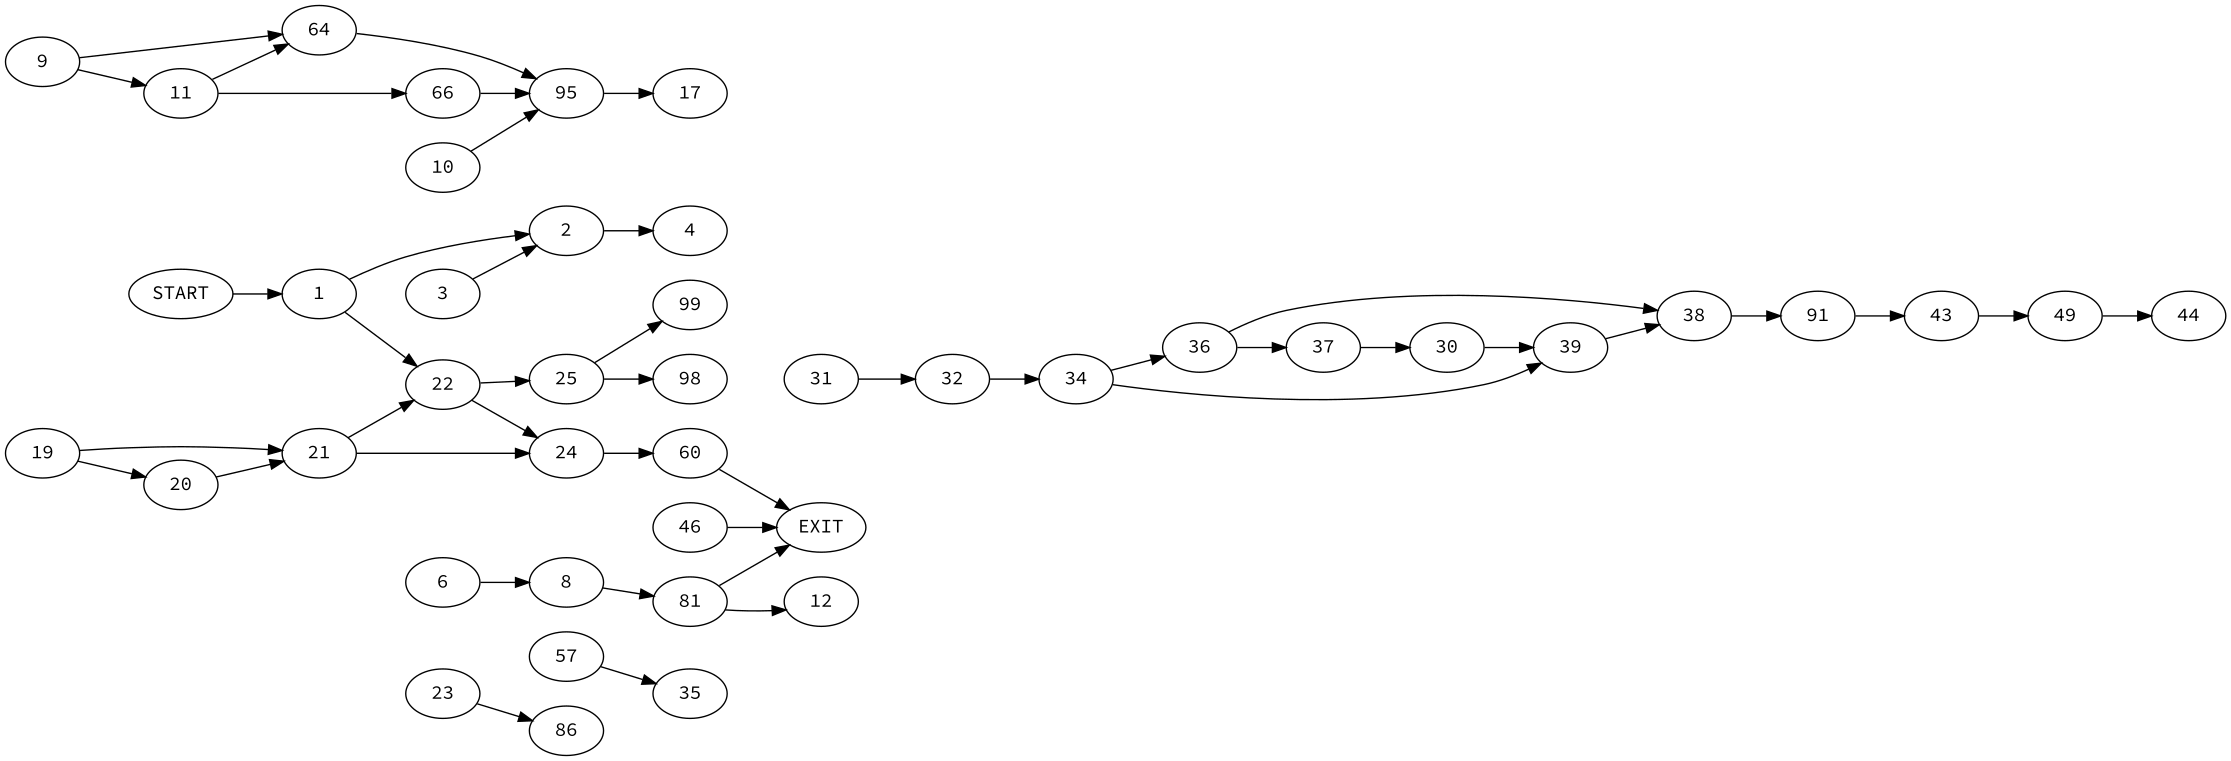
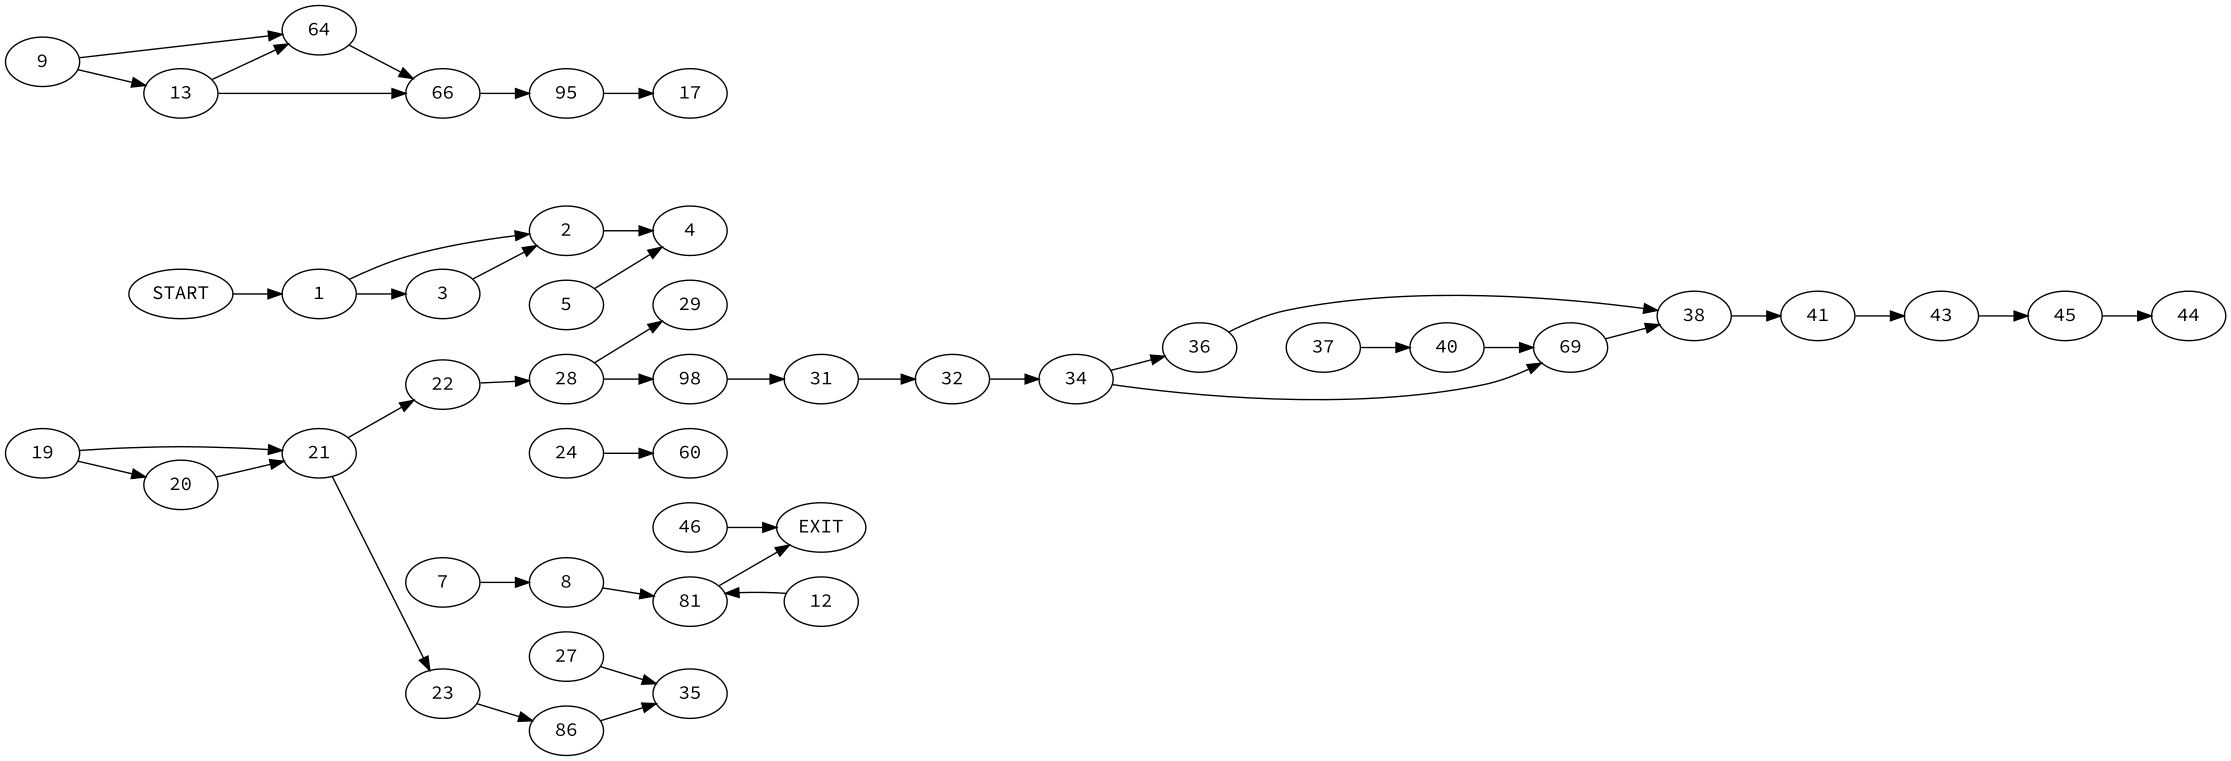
(442, 47) -> (375, 59)
(181, 93) -> (181, 93)
(443, 168) -> none
none -> (566, 305)
(690, 305) -> (690, 305)
(1818, 316) -> (1818, 316)
(2065, 316) -> (2065, 316)
(375, 335) -> (374, 294)
(1255, 348) -> none
(1447, 348) -> (1447, 348)
(1571, 348) -> (1571, 348)
(566, 379) -> (566, 379)
none -> (749, 379)
(498, 415) -> none
(436, 453) -> (378, 567)
(748, 486) -> none
(443, 582) -> (443, 582)
(749, 611) -> (762, 592)
(566, 657) -> (566, 657)
none -> (622, 714)
